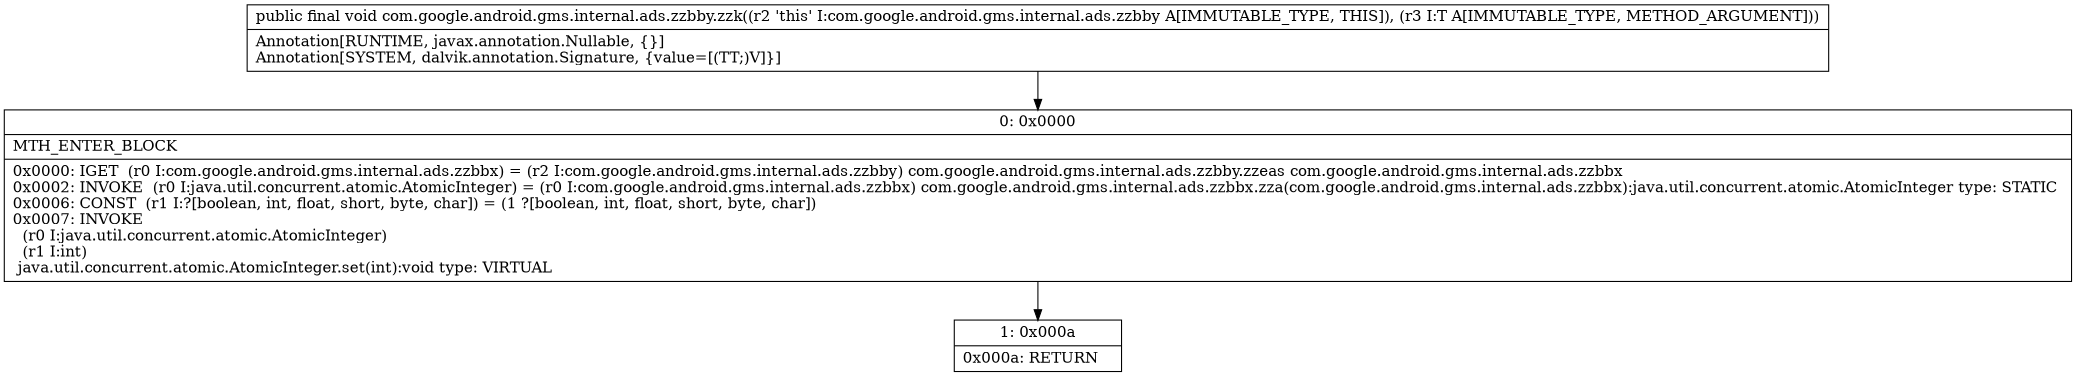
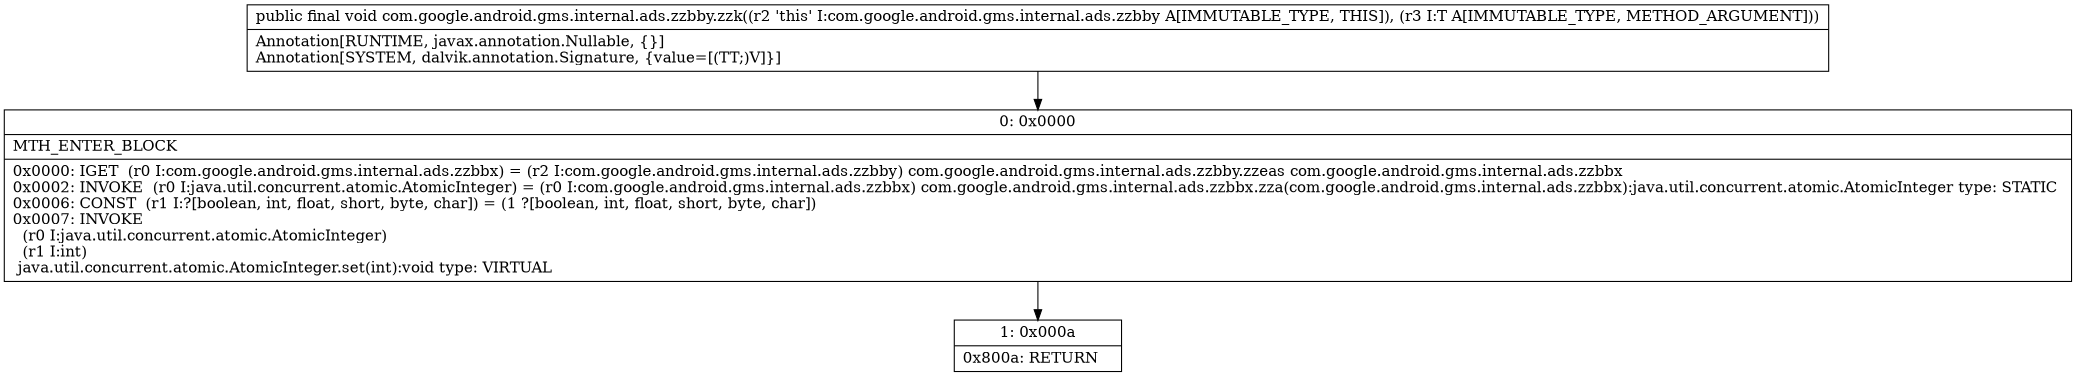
(1038, 358) -> (1038, 358)
